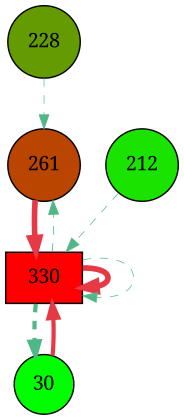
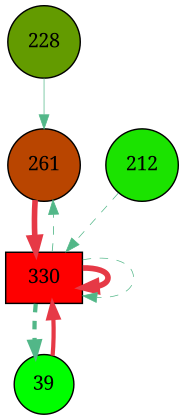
(44, 96) -> (44, 96)
(44, 384) -> (44, 384)
